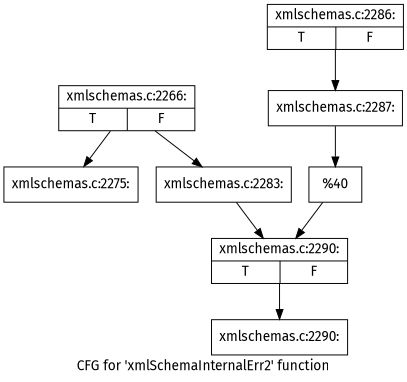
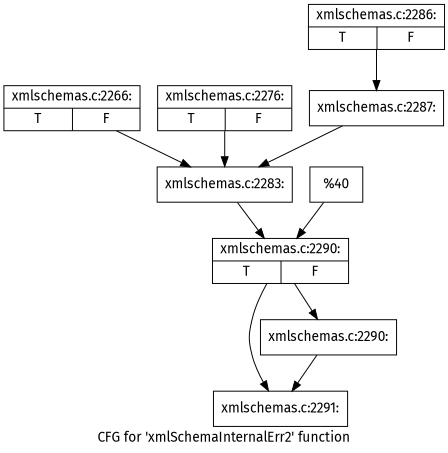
none -> (225, 108)
(335, 141) -> (305, 144)
(71, 185) -> none
none -> (281, 409)
